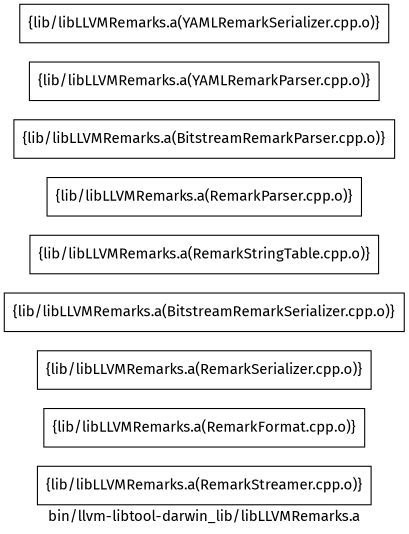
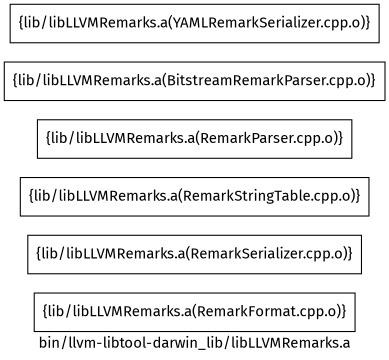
(204, 81) -> none
(204, 312) -> none
(204, 486) -> none
